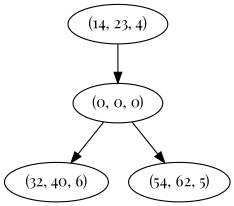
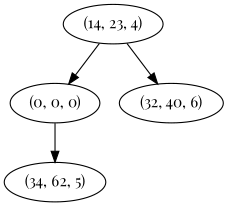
(91, 138) -> (139, 59)
(179, 182) -> (55, 182)
